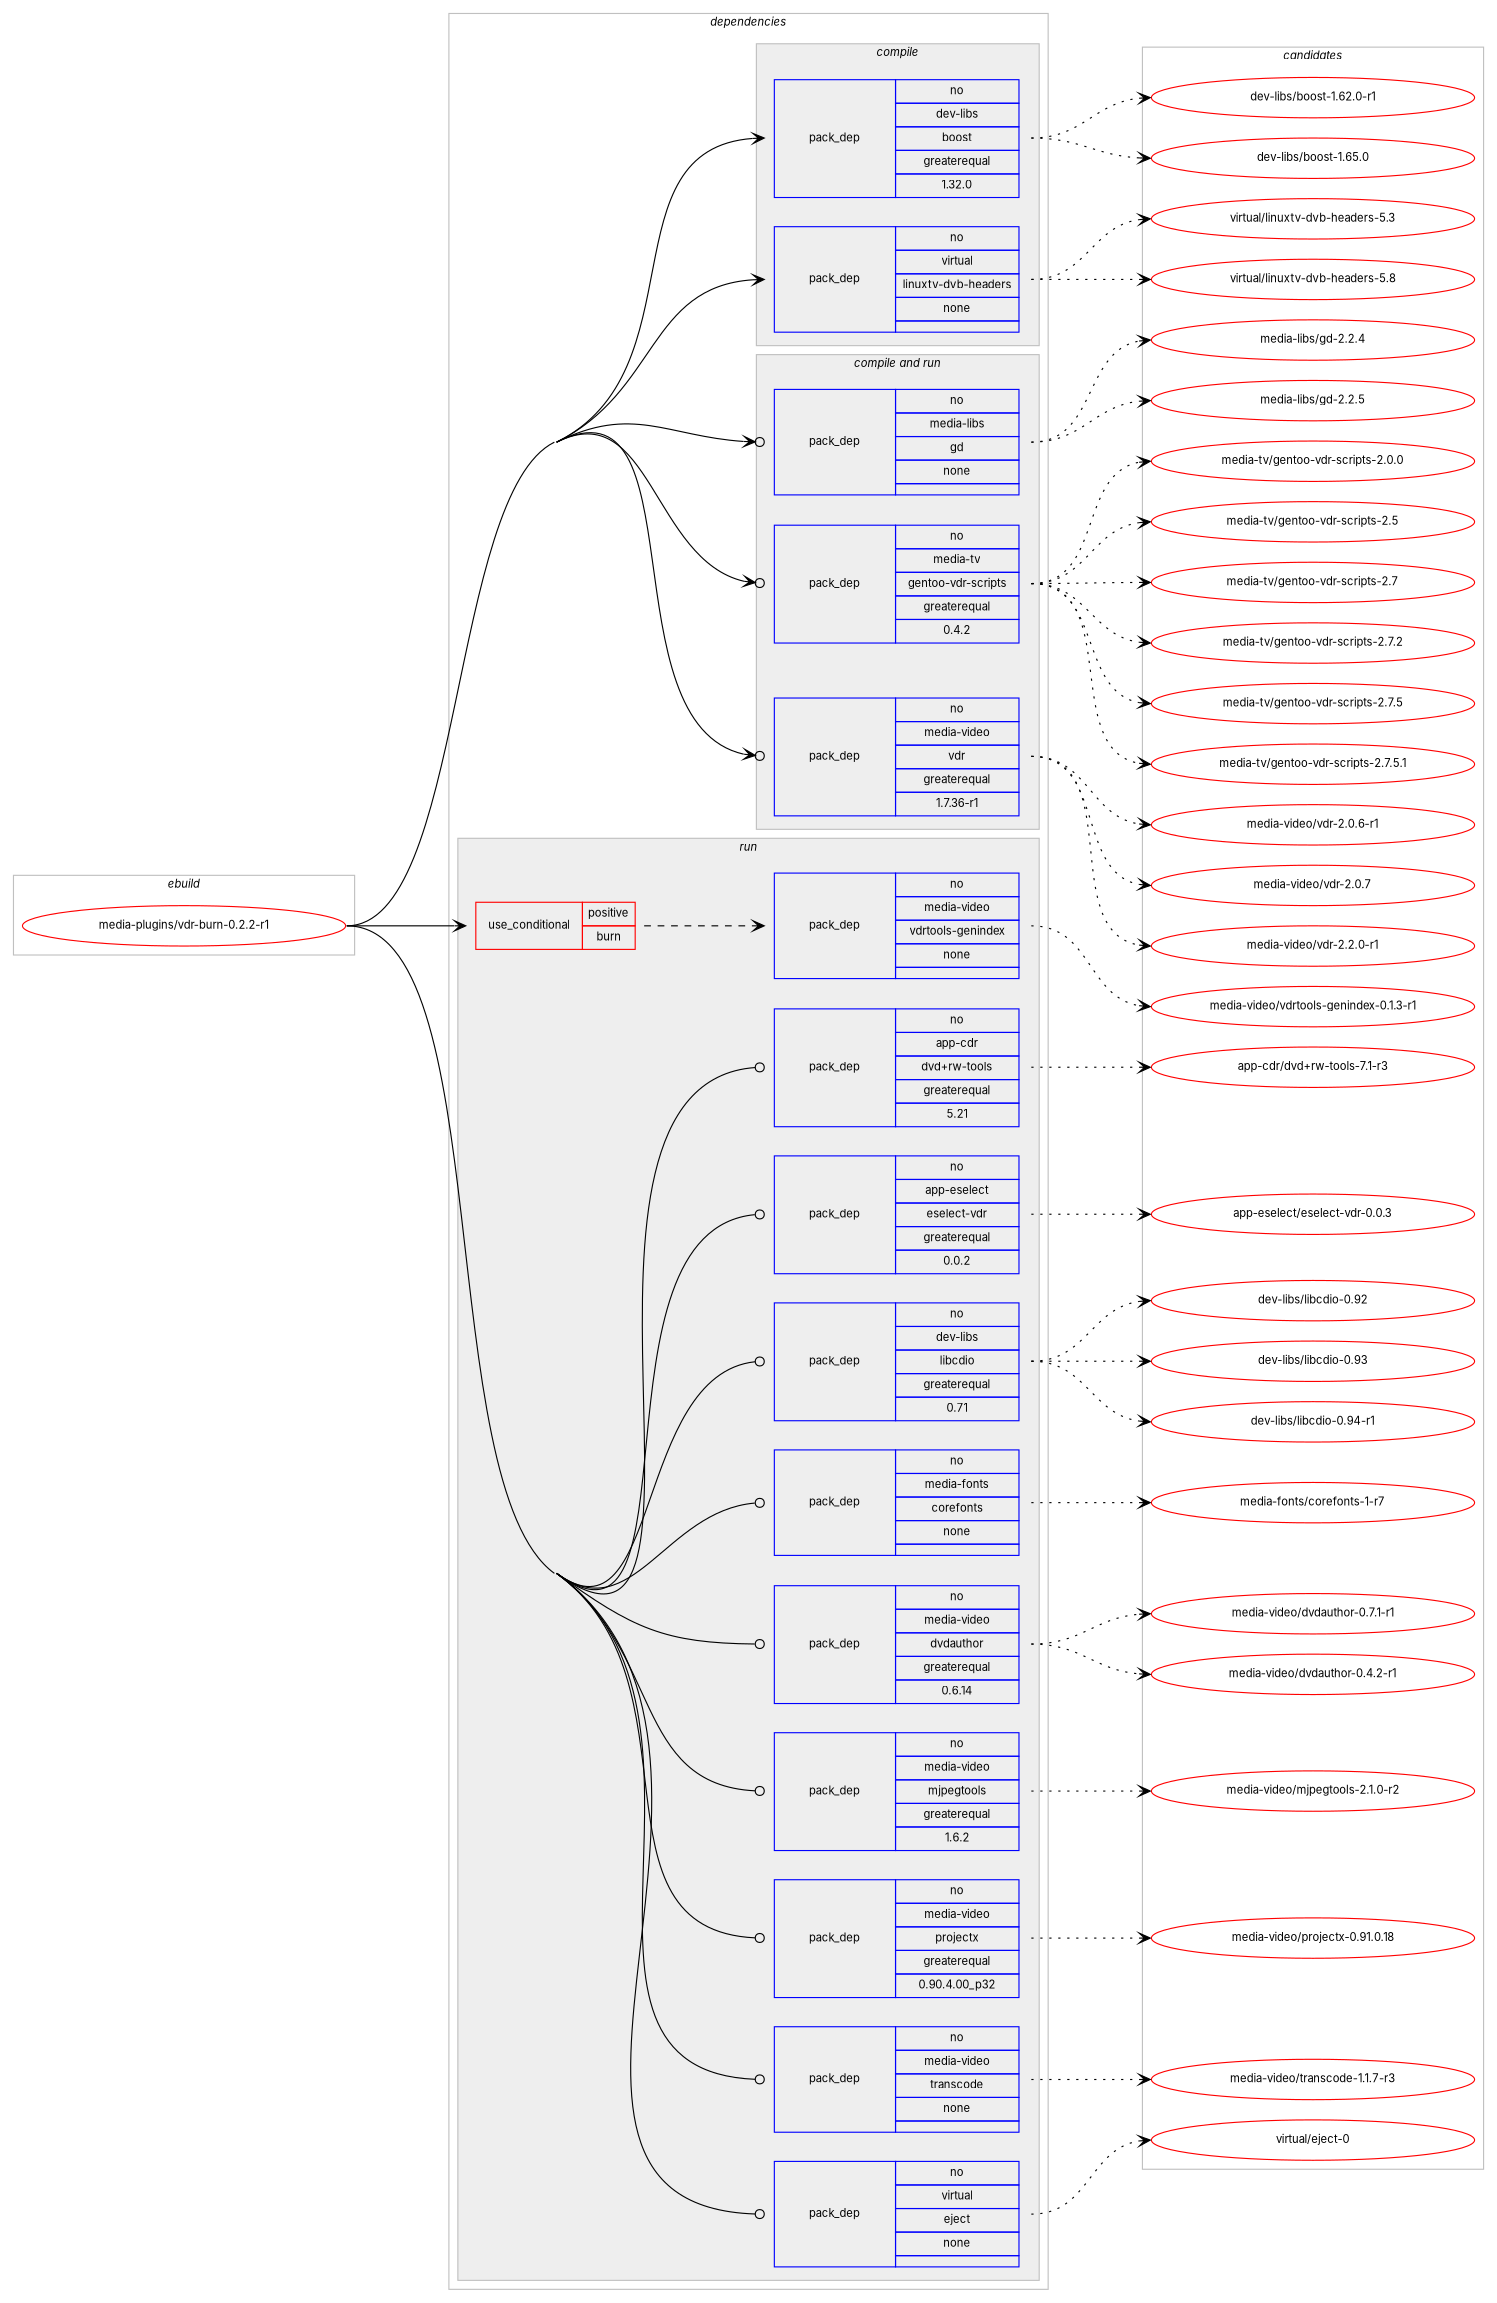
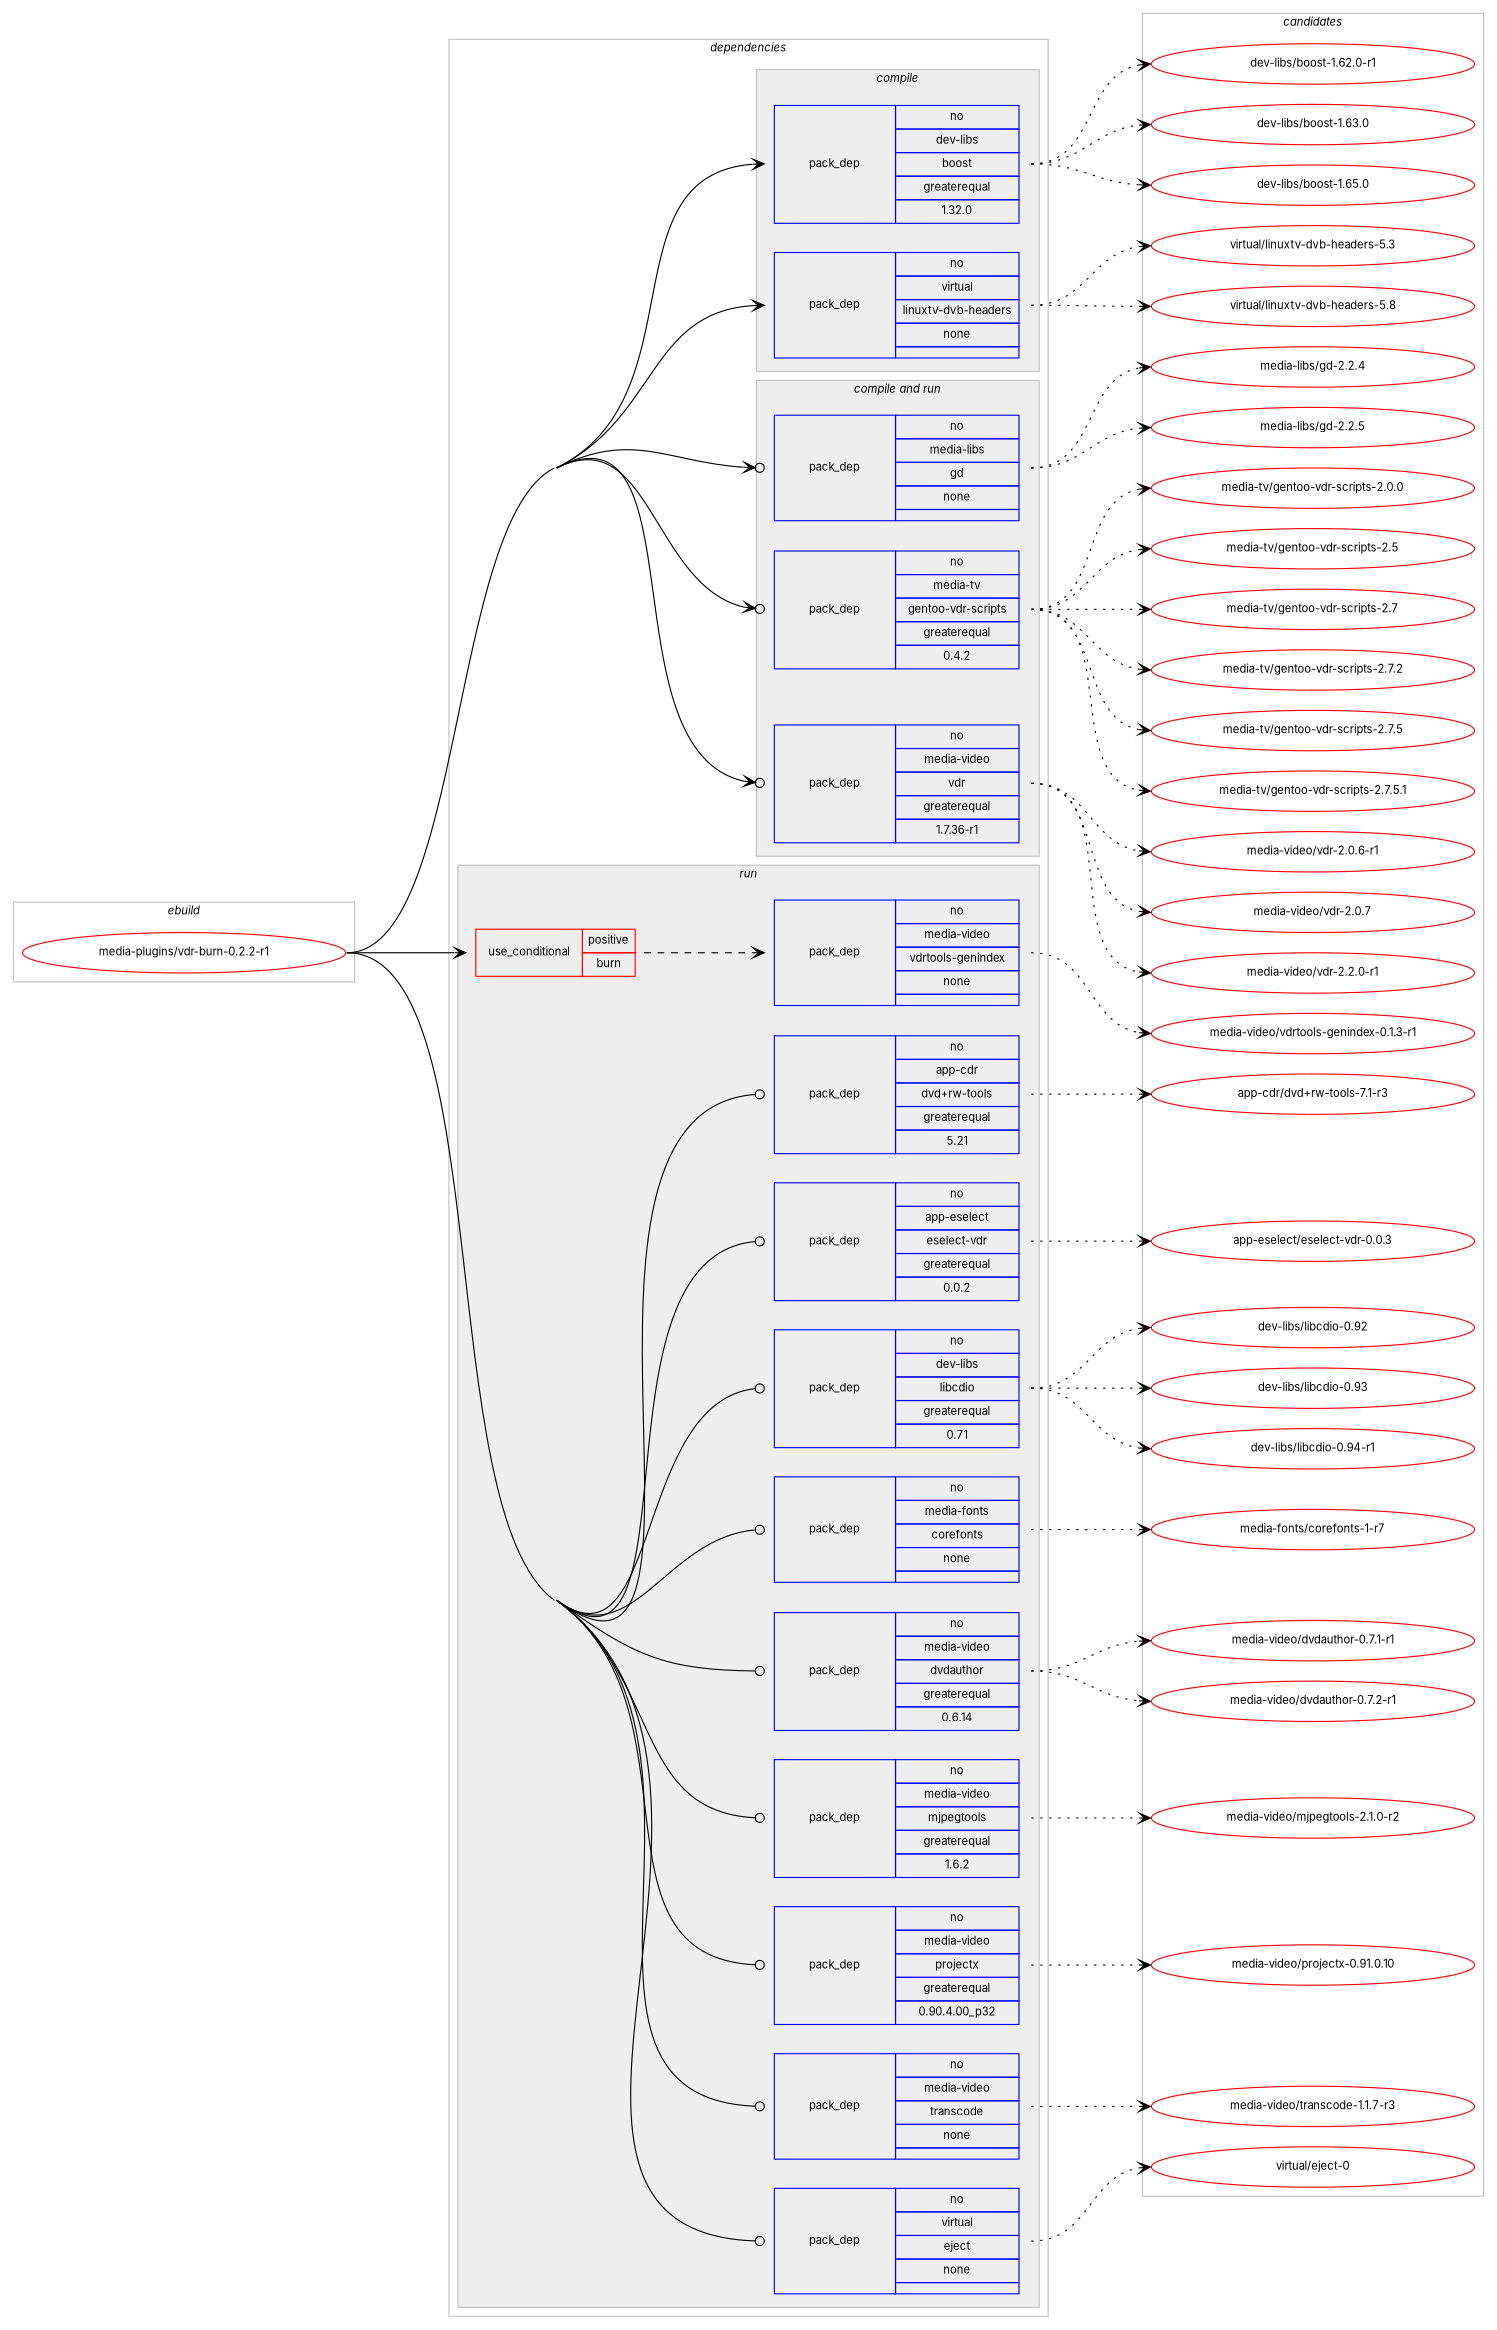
none -> (1313, 125)
(1313, 1674) -> (1313, 1701)
(1313, 1938) -> (1313, 1965)
